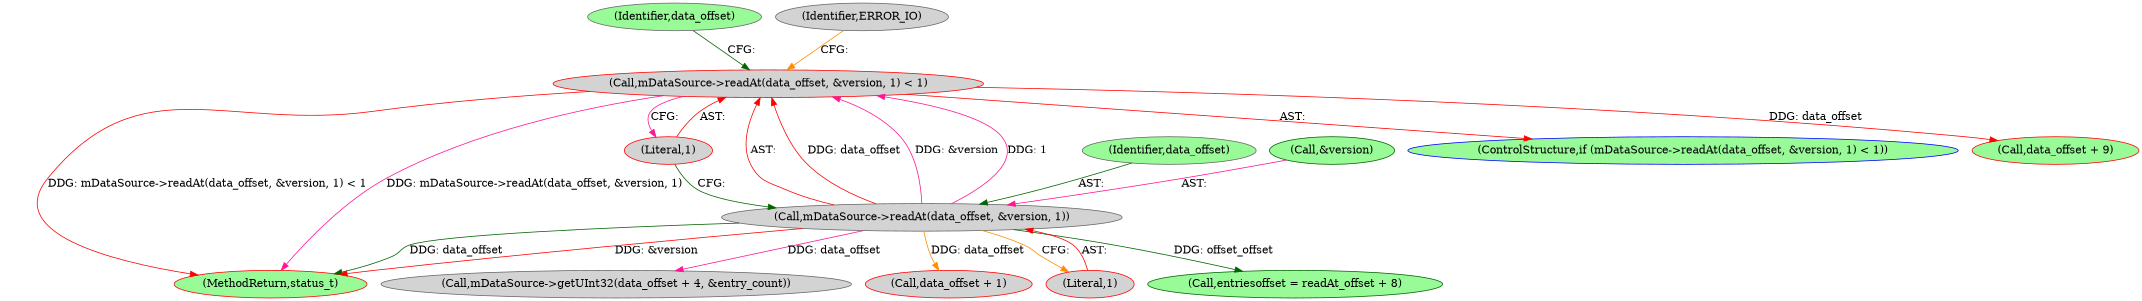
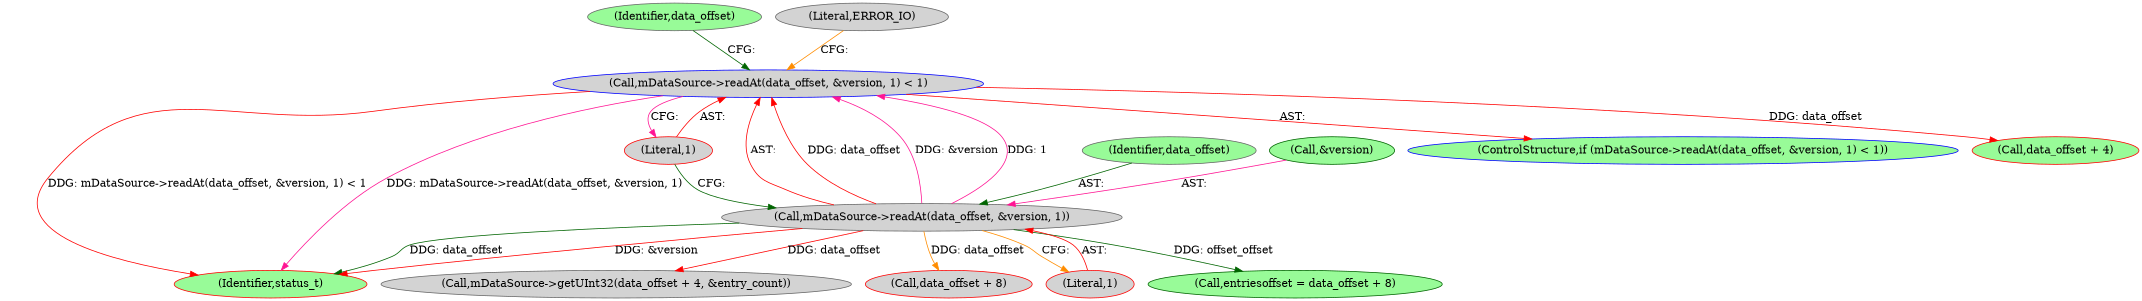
(862, 17) -> (862, 17)
(768, 84) -> (768, 84)
(2056, 151) -> (2056, 151)
(773, 250) -> (773, 250)
(271, 284) -> (271, 284)
(949, 284) -> (949, 284)
(1295, 284) -> (1295, 284)
